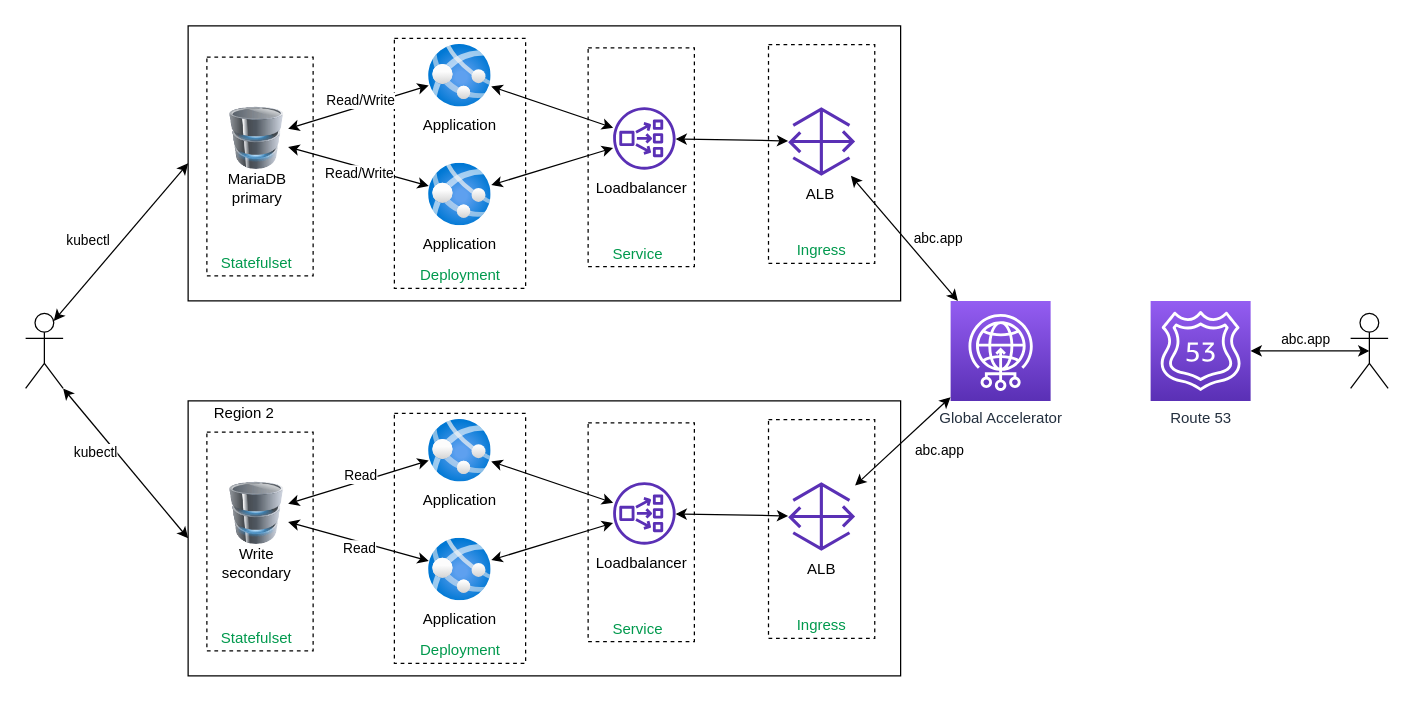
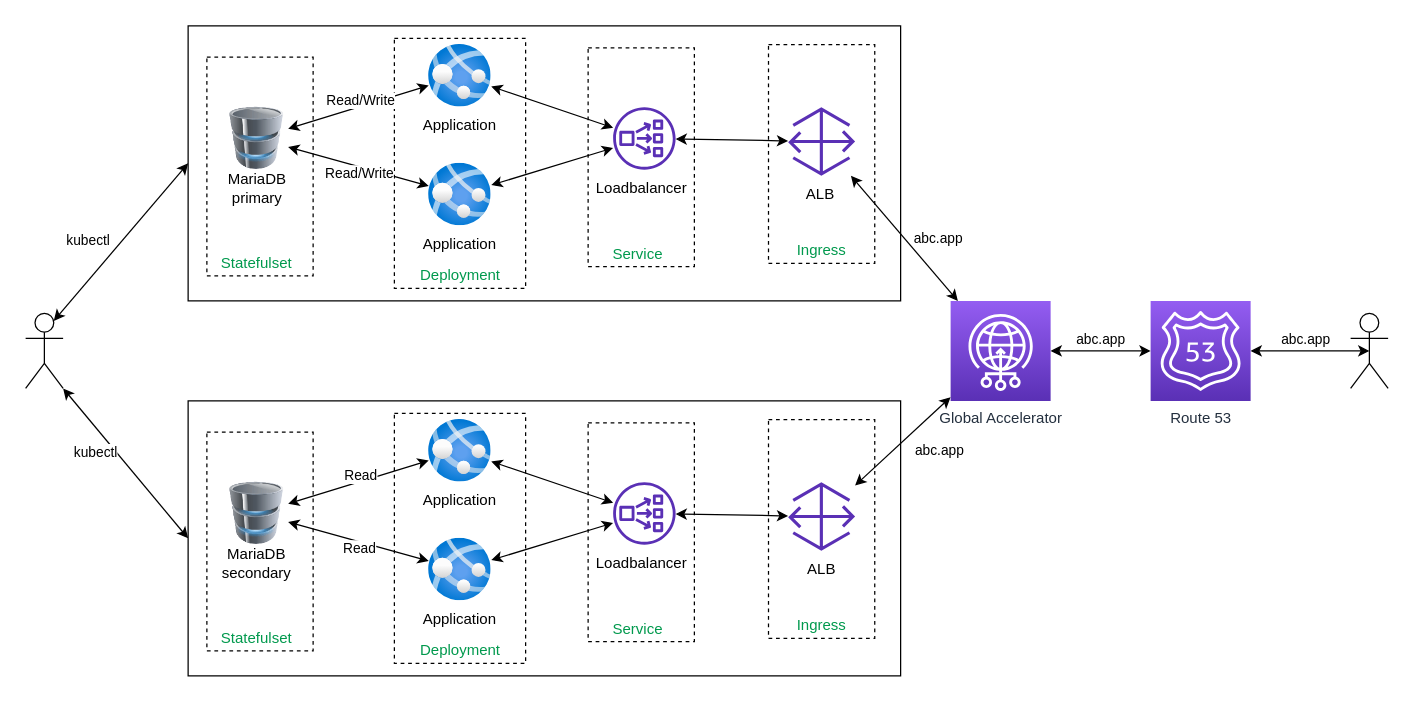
none -> (1101, 351)
(244, 413) -> none
(257, 563) -> (257, 563)
